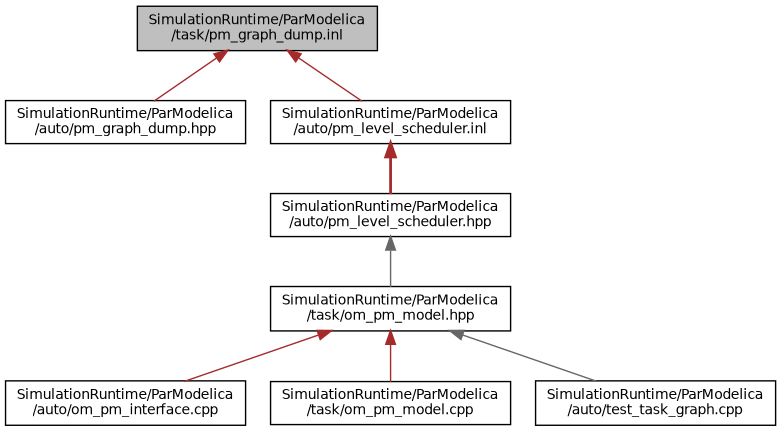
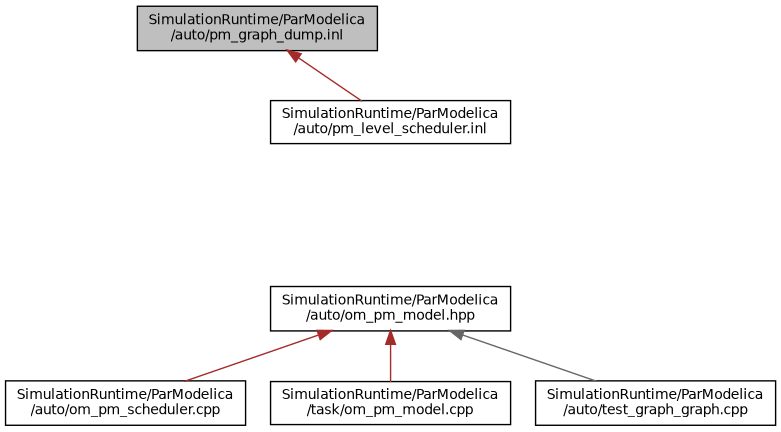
(257, 28) -> (257, 28)
(126, 122) -> none
(391, 215) -> none
(391, 309) -> (391, 309)
(126, 403) -> (126, 403)
(656, 403) -> (656, 403)
